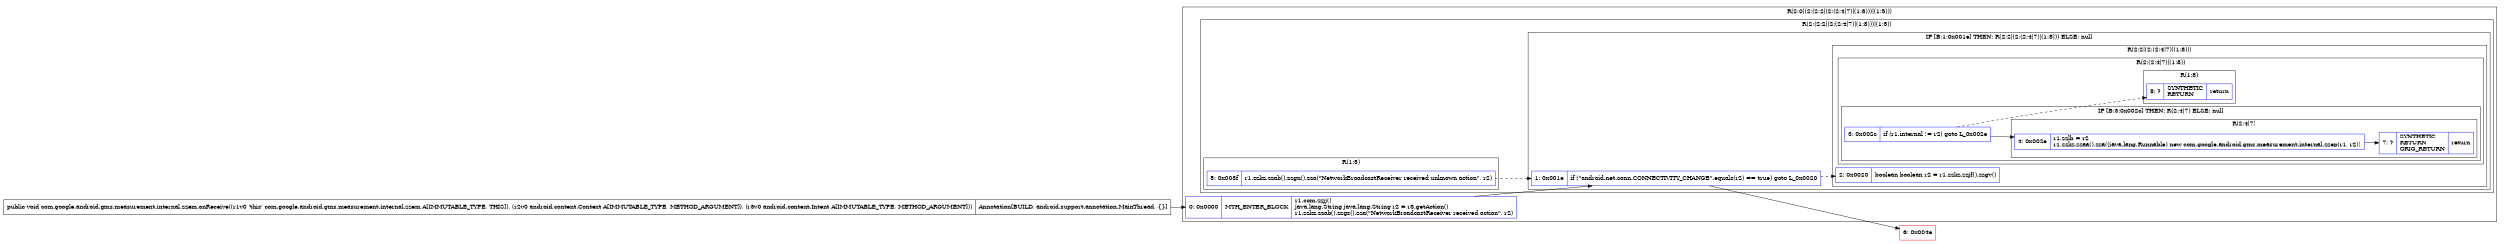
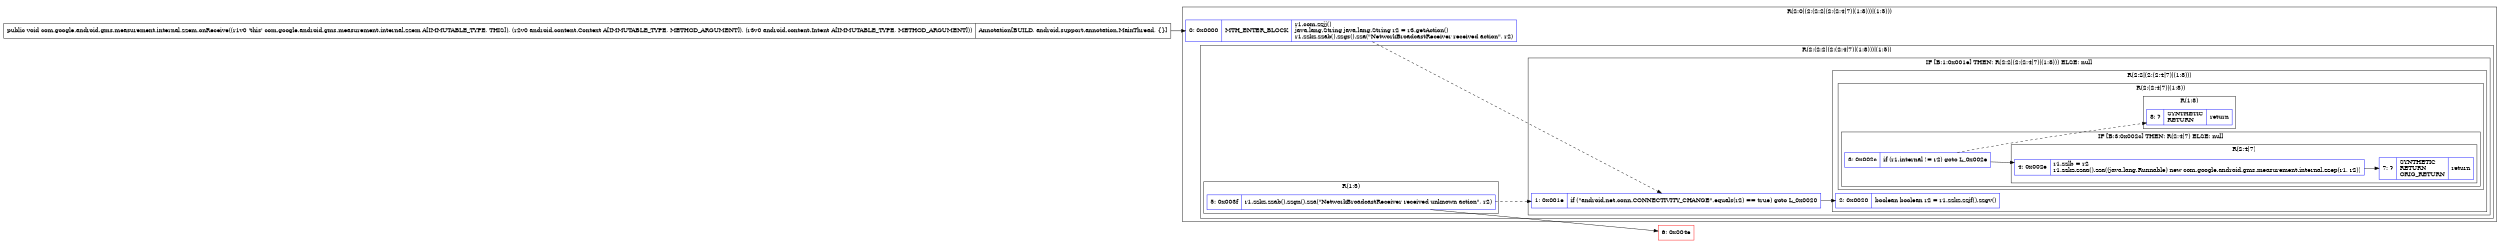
(1826, 176) -> (1826, 201)
(1531, 191) -> (1515, 117)
(1803, 207) -> (1587, 224)
